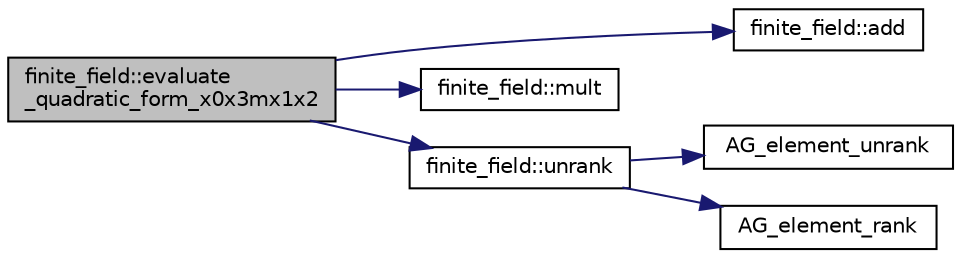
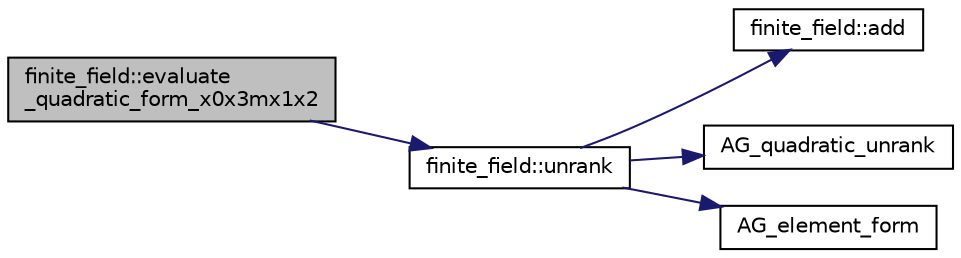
(524, 41) -> (677, 107)
(520, 90) -> none
(828, 147) -> (828, 147)
(828, 227) -> (828, 227)
